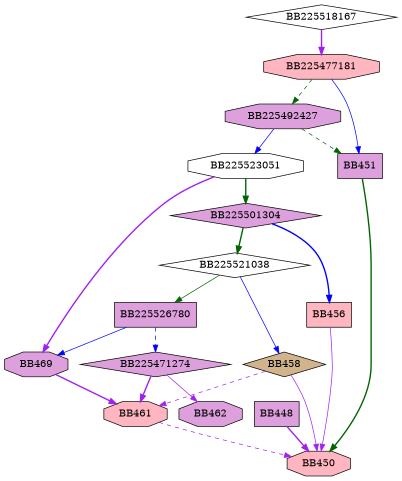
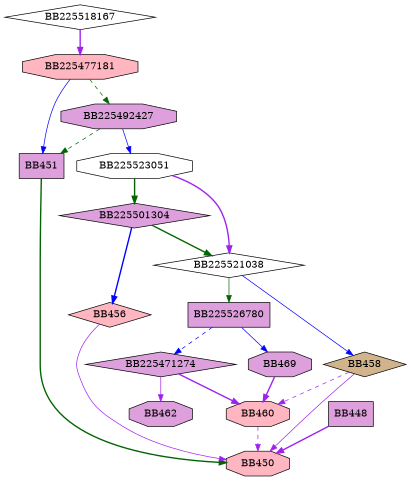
(118, 248) -> (214, 201)
(329, 315) -> (110, 315)
(136, 414) -> (258, 414)
